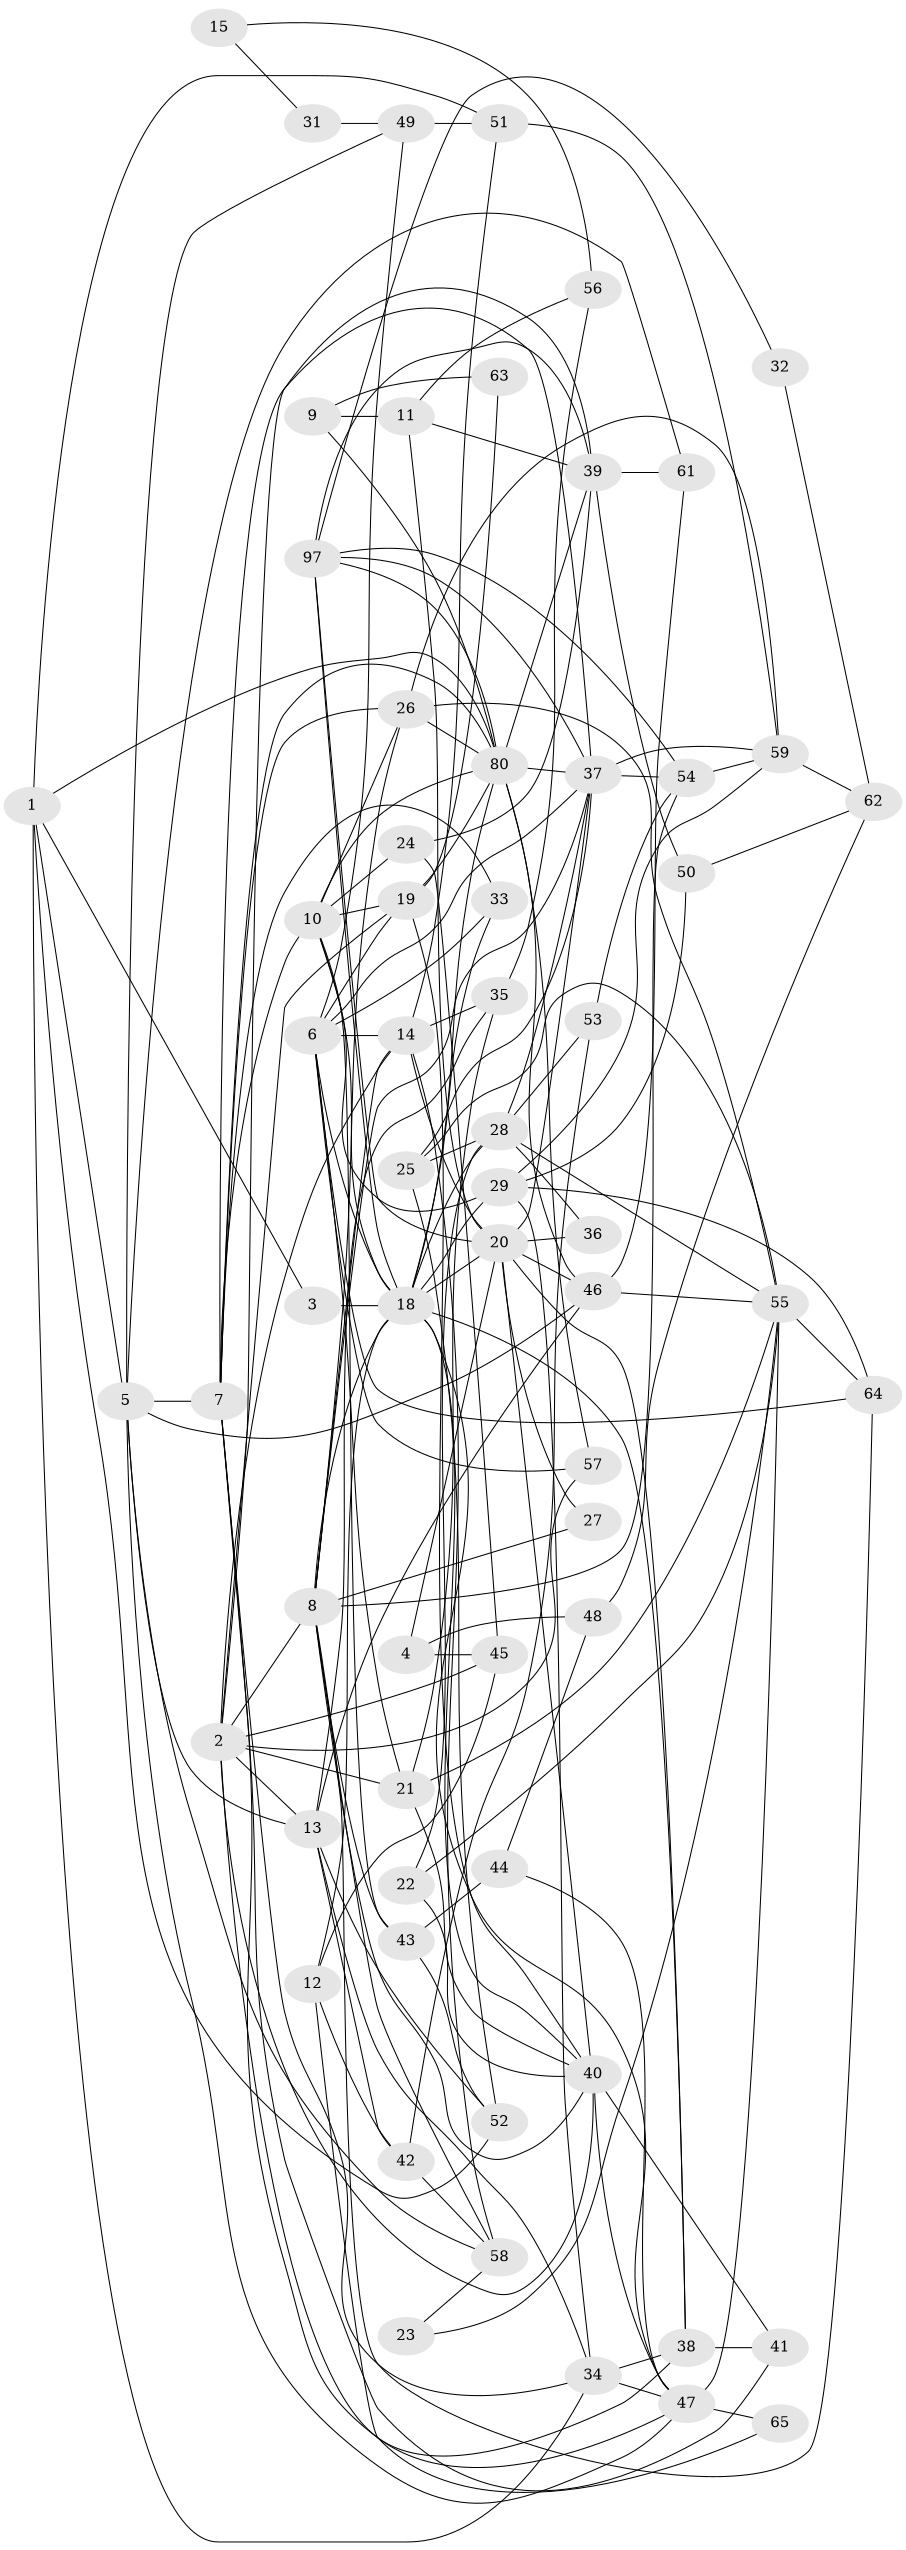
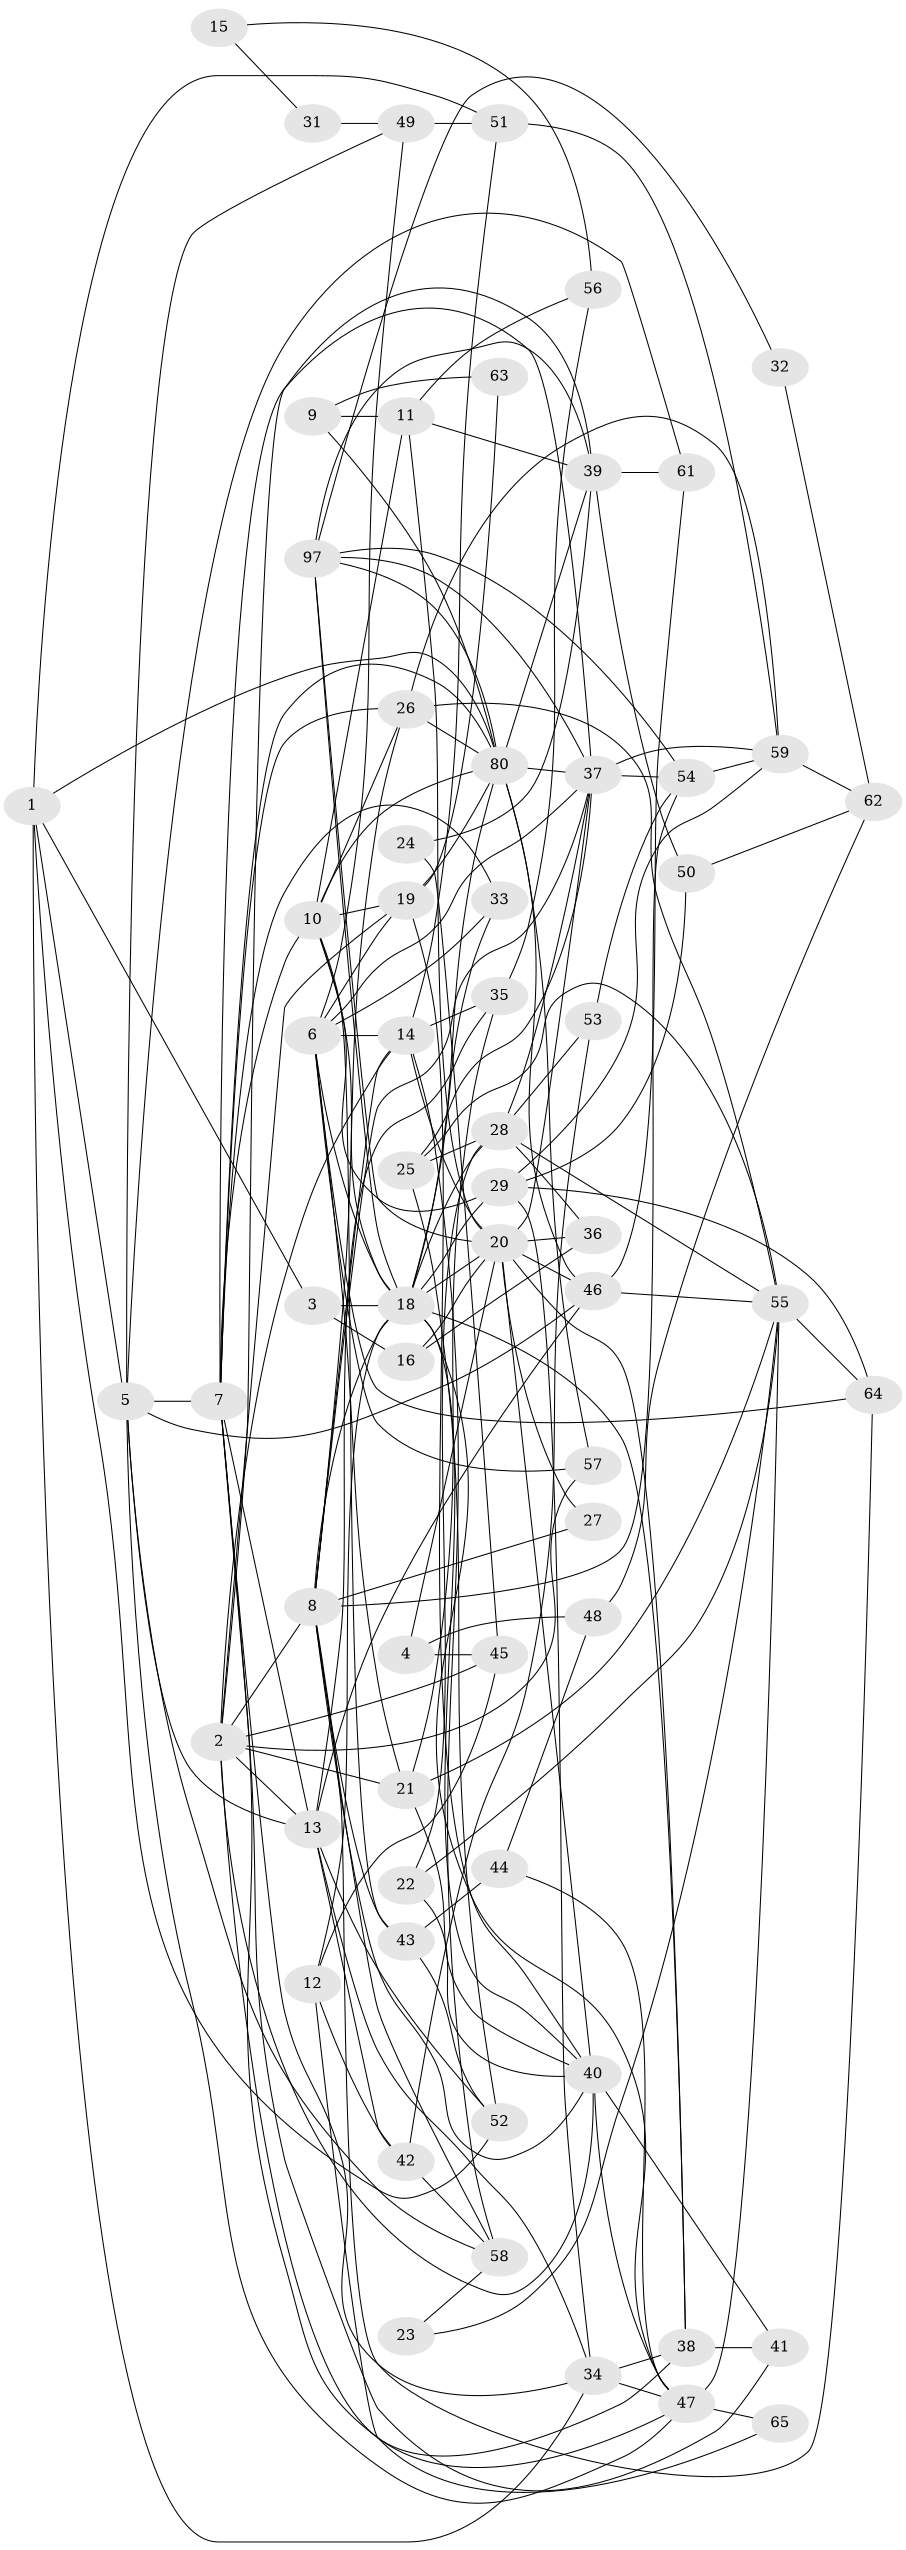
(359, 882) -> (357, 680)
none -> (406, 1362)
none -> (266, 1615)
